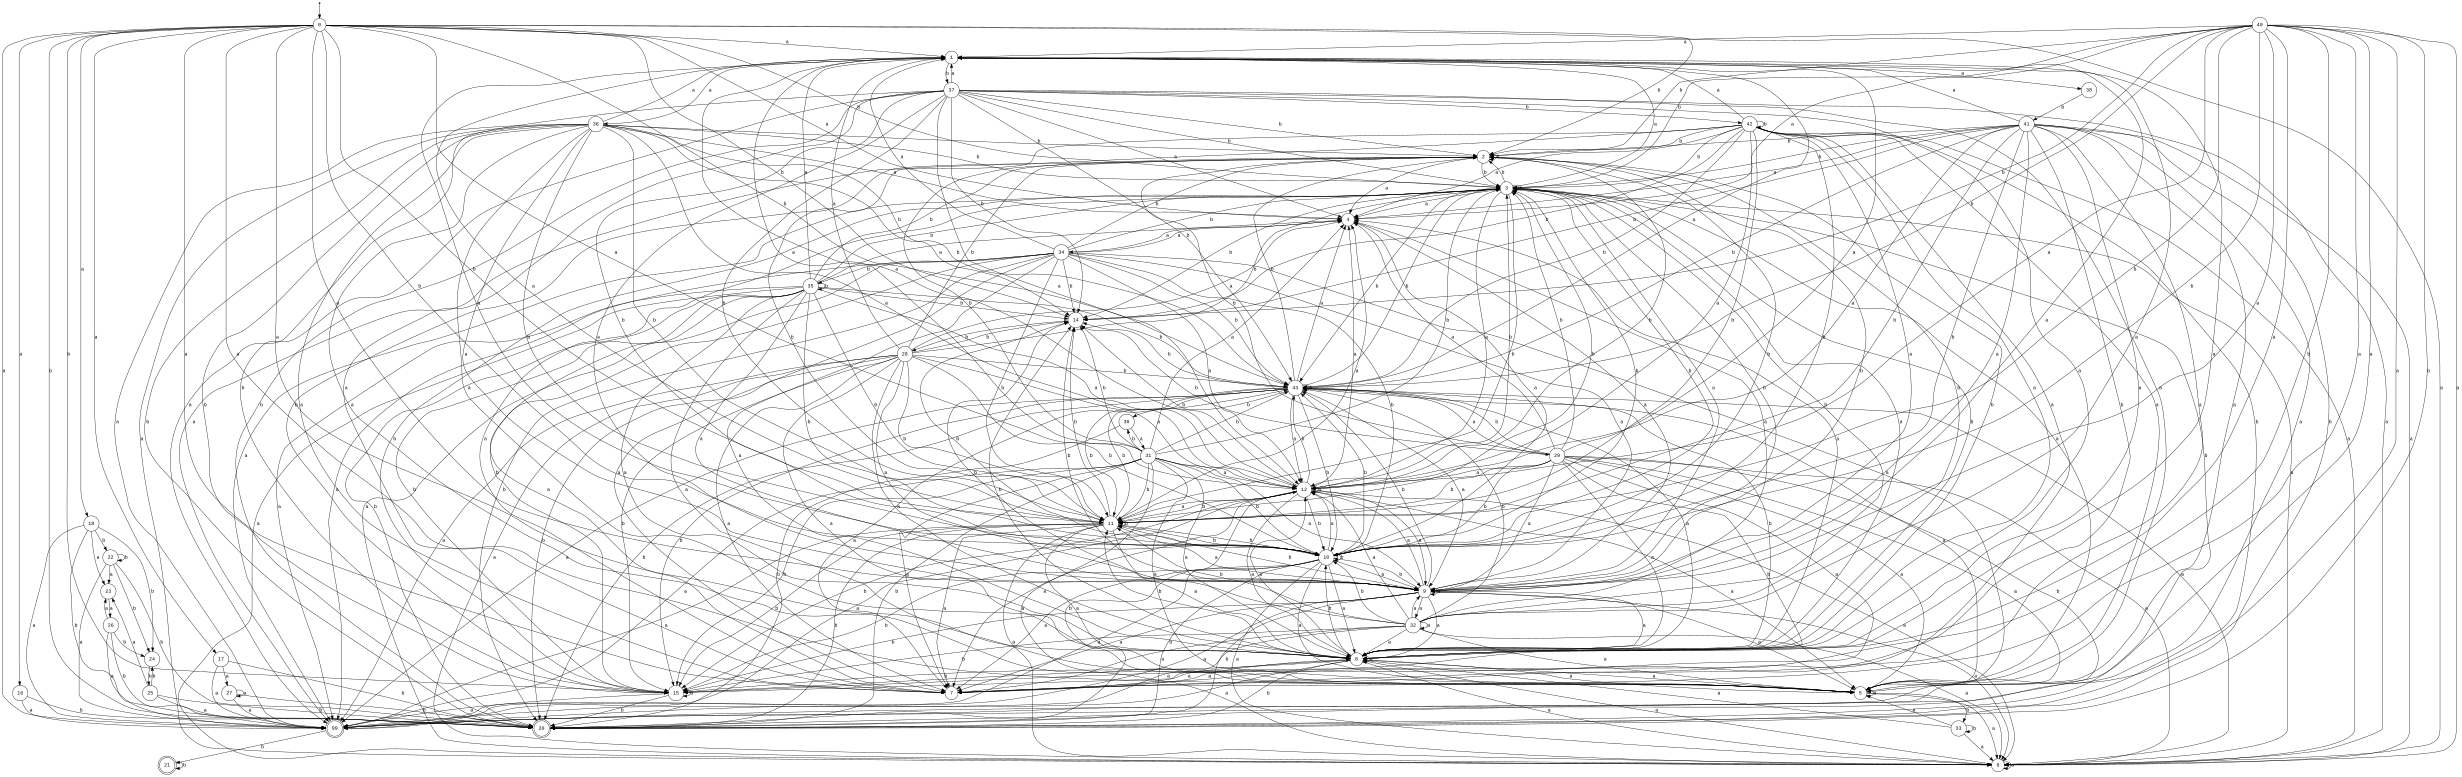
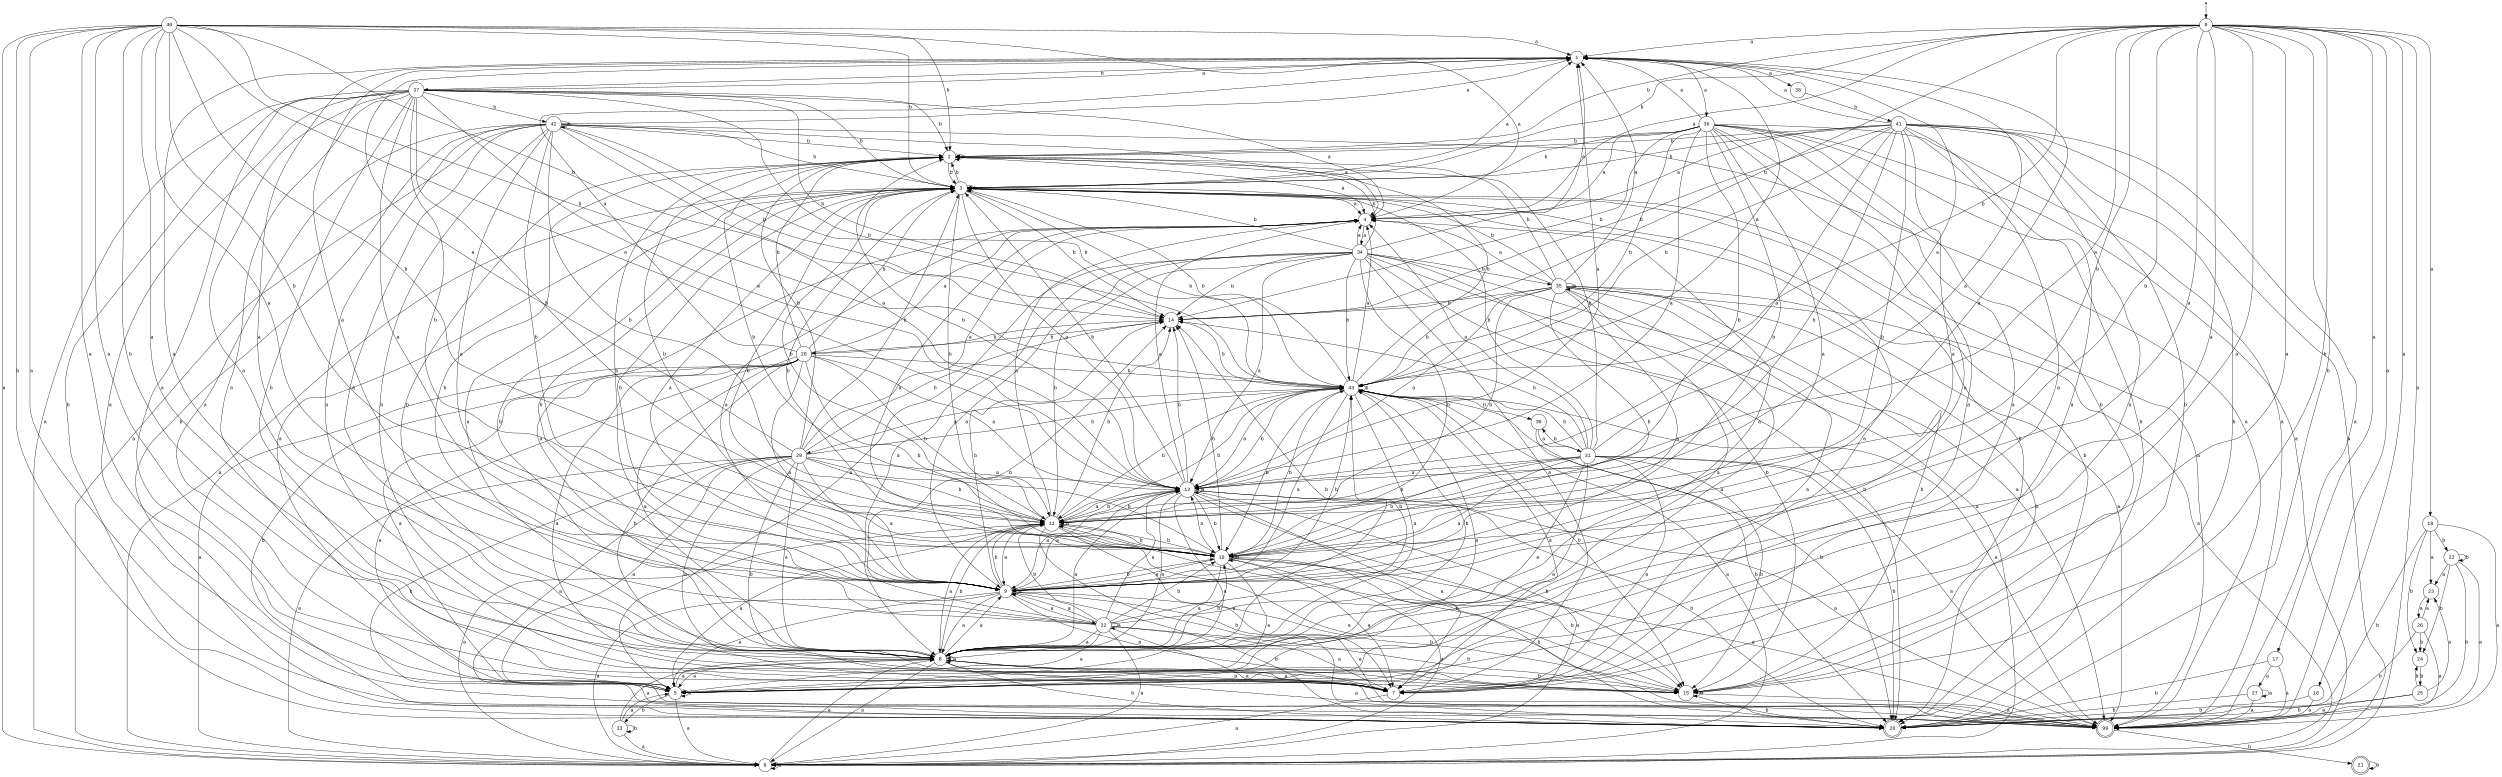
(1377, 744) -> (1082, 739)
